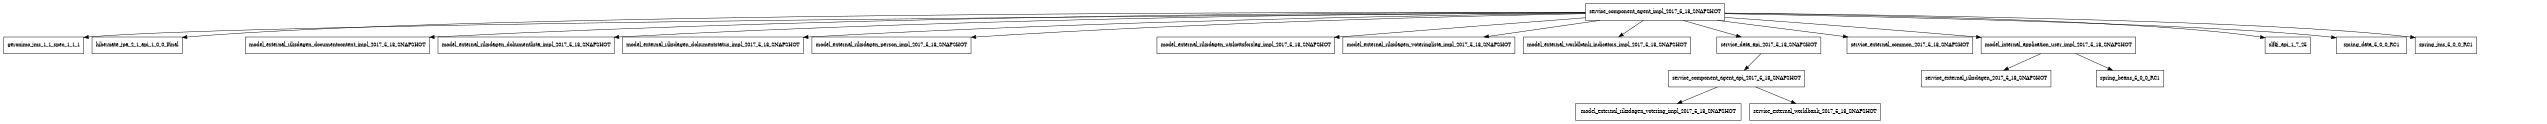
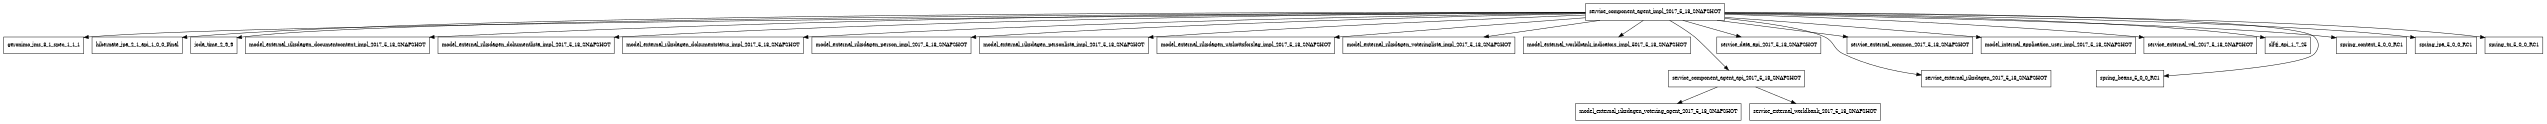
(44, 45) -> (44, 45)
none -> (214, 45)
none -> (1064, 45)
(1607, 45) -> (1607, 45)
none -> (2200, 45)
(2288, 45) -> (2288, 45)
(2371, 45) -> (2371, 45)
(2446, 45) -> (2446, 45)
none -> (2514, 45)
(1754, 60) -> (1699, 41)
(2024, 61) -> (1825, 37)
(2092, 61) -> (2104, 18)
(1658, 112) -> (1658, 112)
